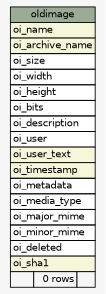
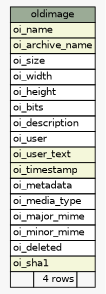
(58, 279) -> (58, 279)
